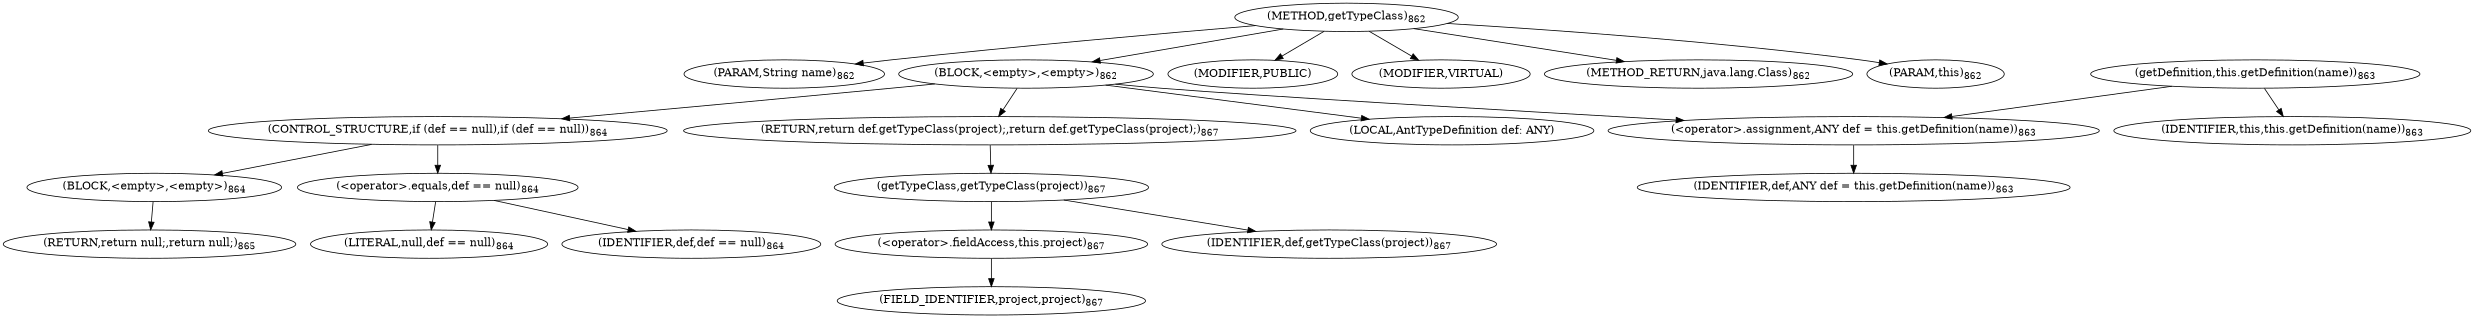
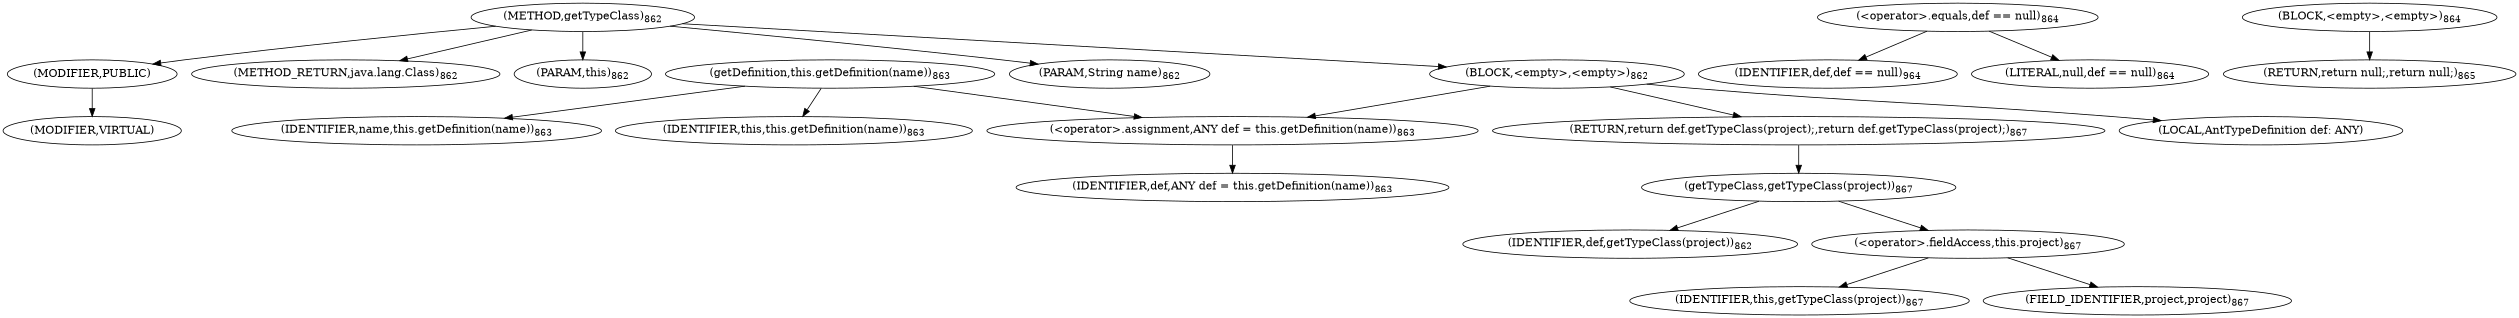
(1390, 44) -> (92, 99)
none -> (417, 131)
(438, 131) -> none
(776, 243) -> (1912, 73)
(1443, 243) -> (1744, 243)
none -> (1800, 301)
